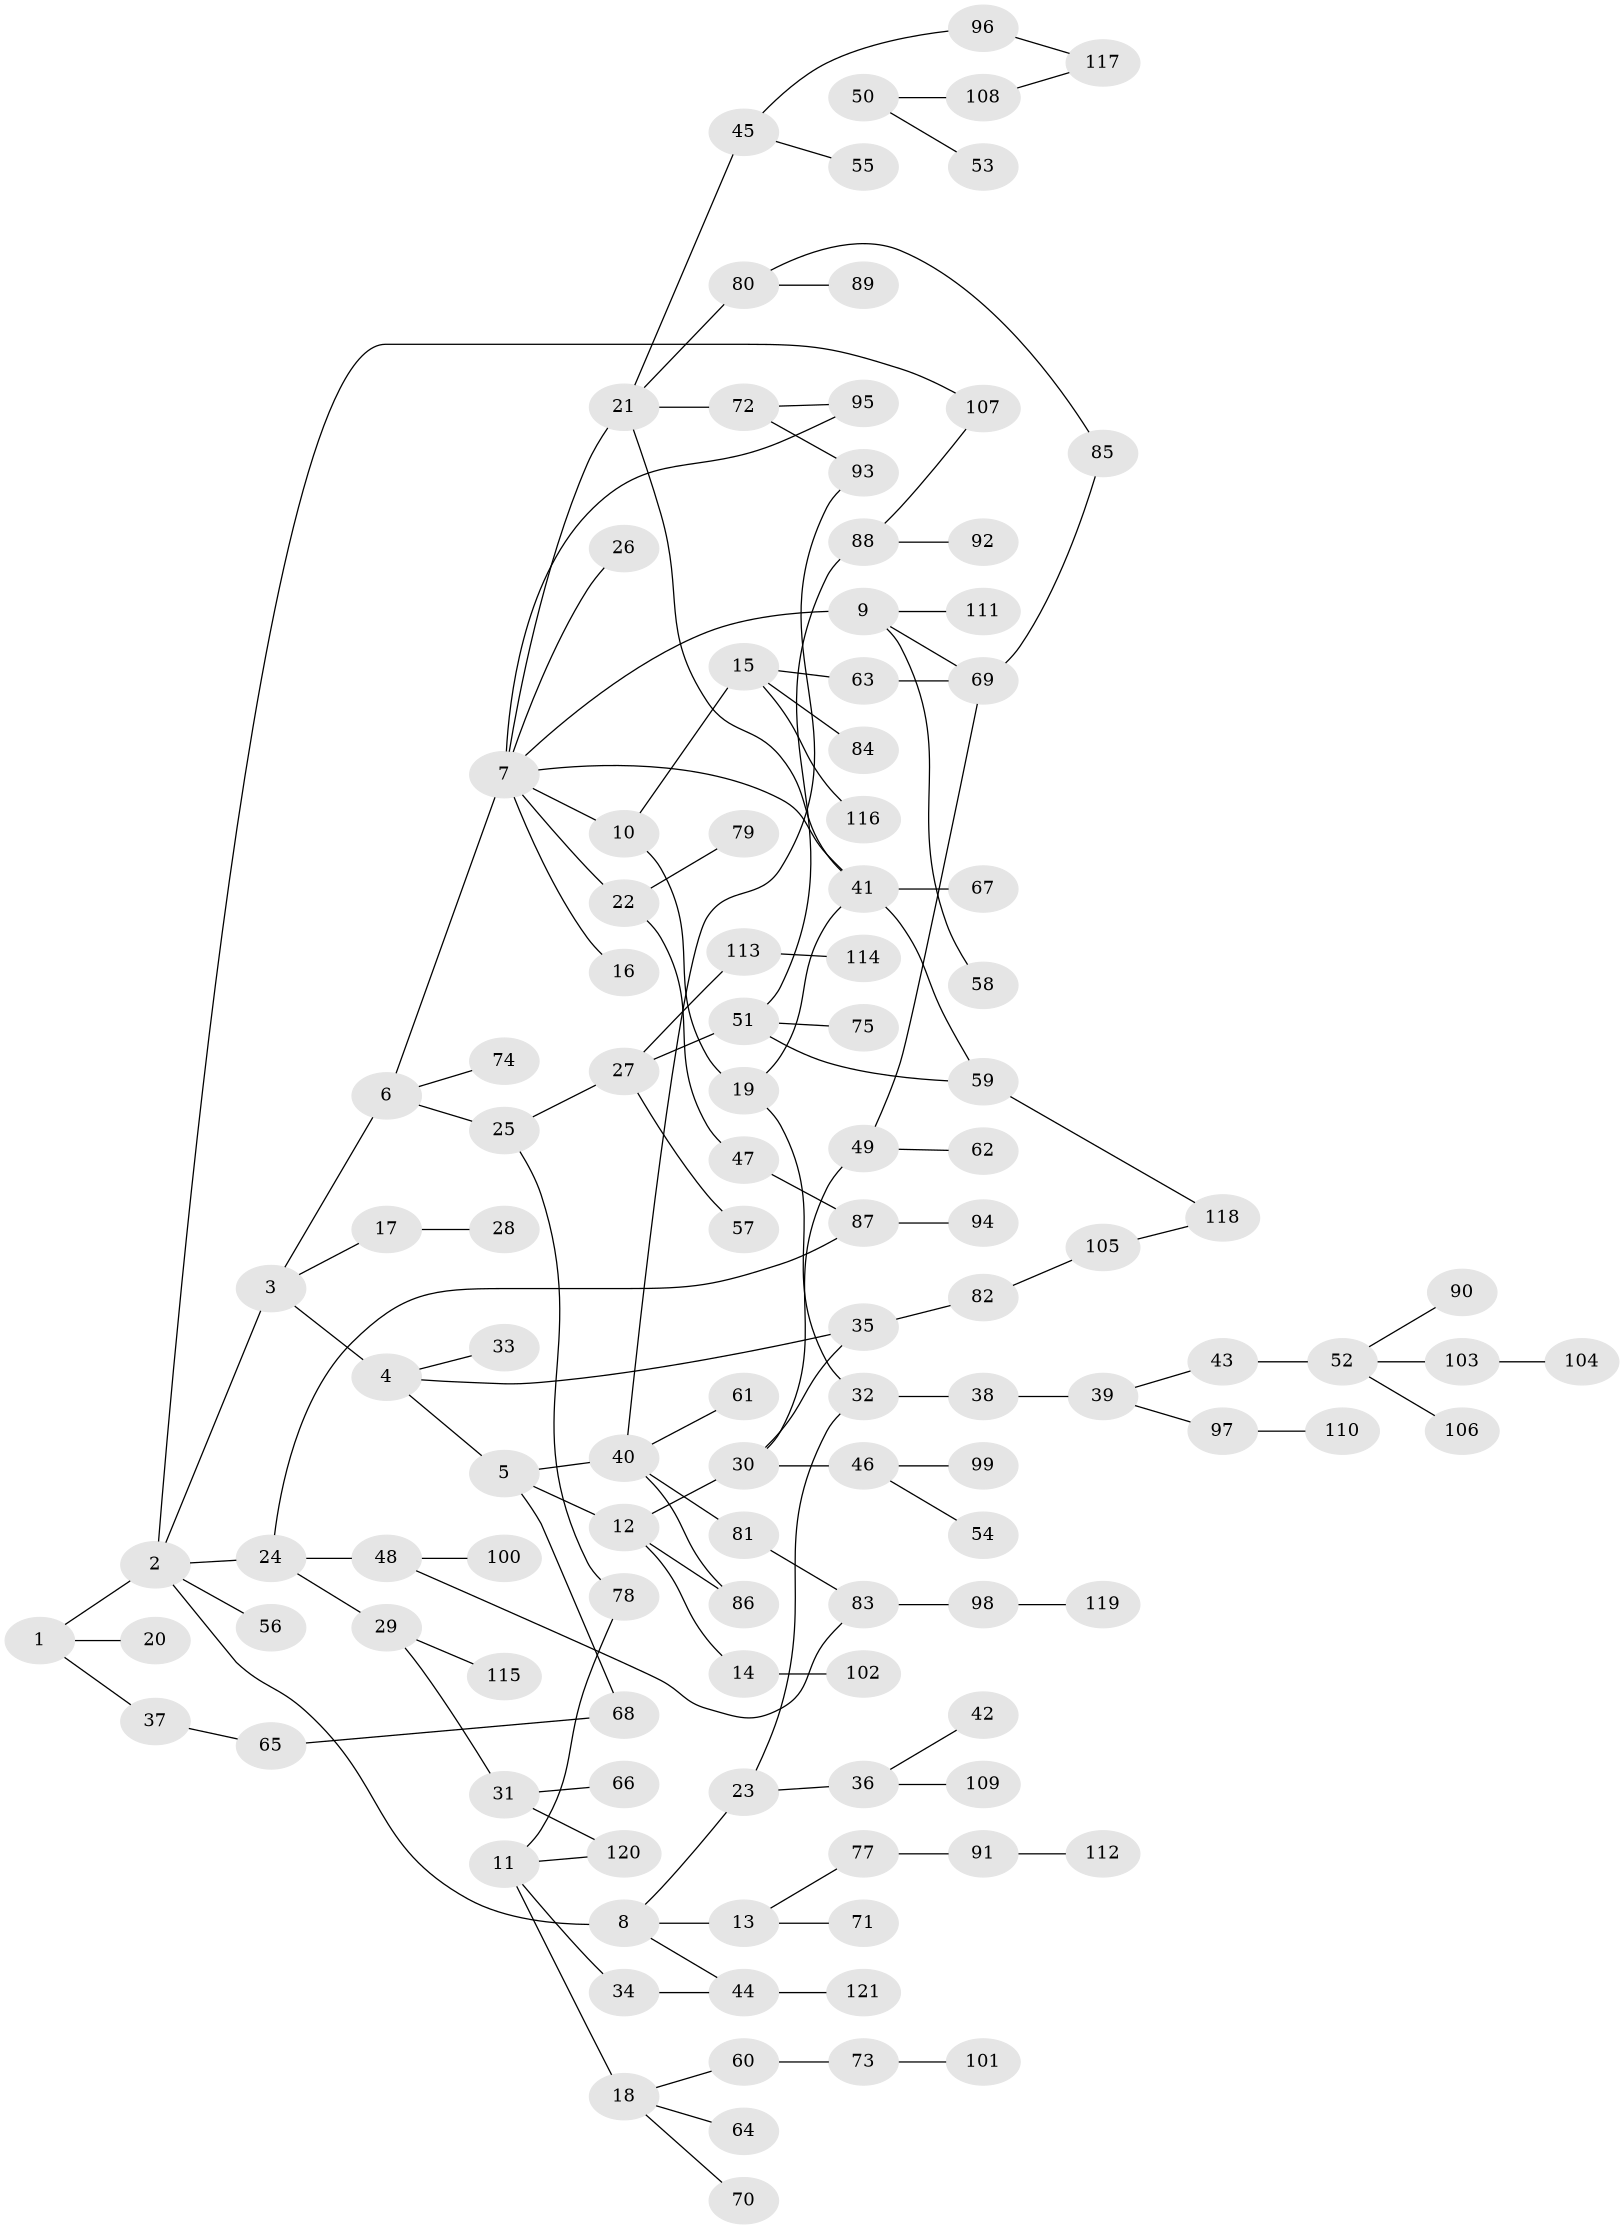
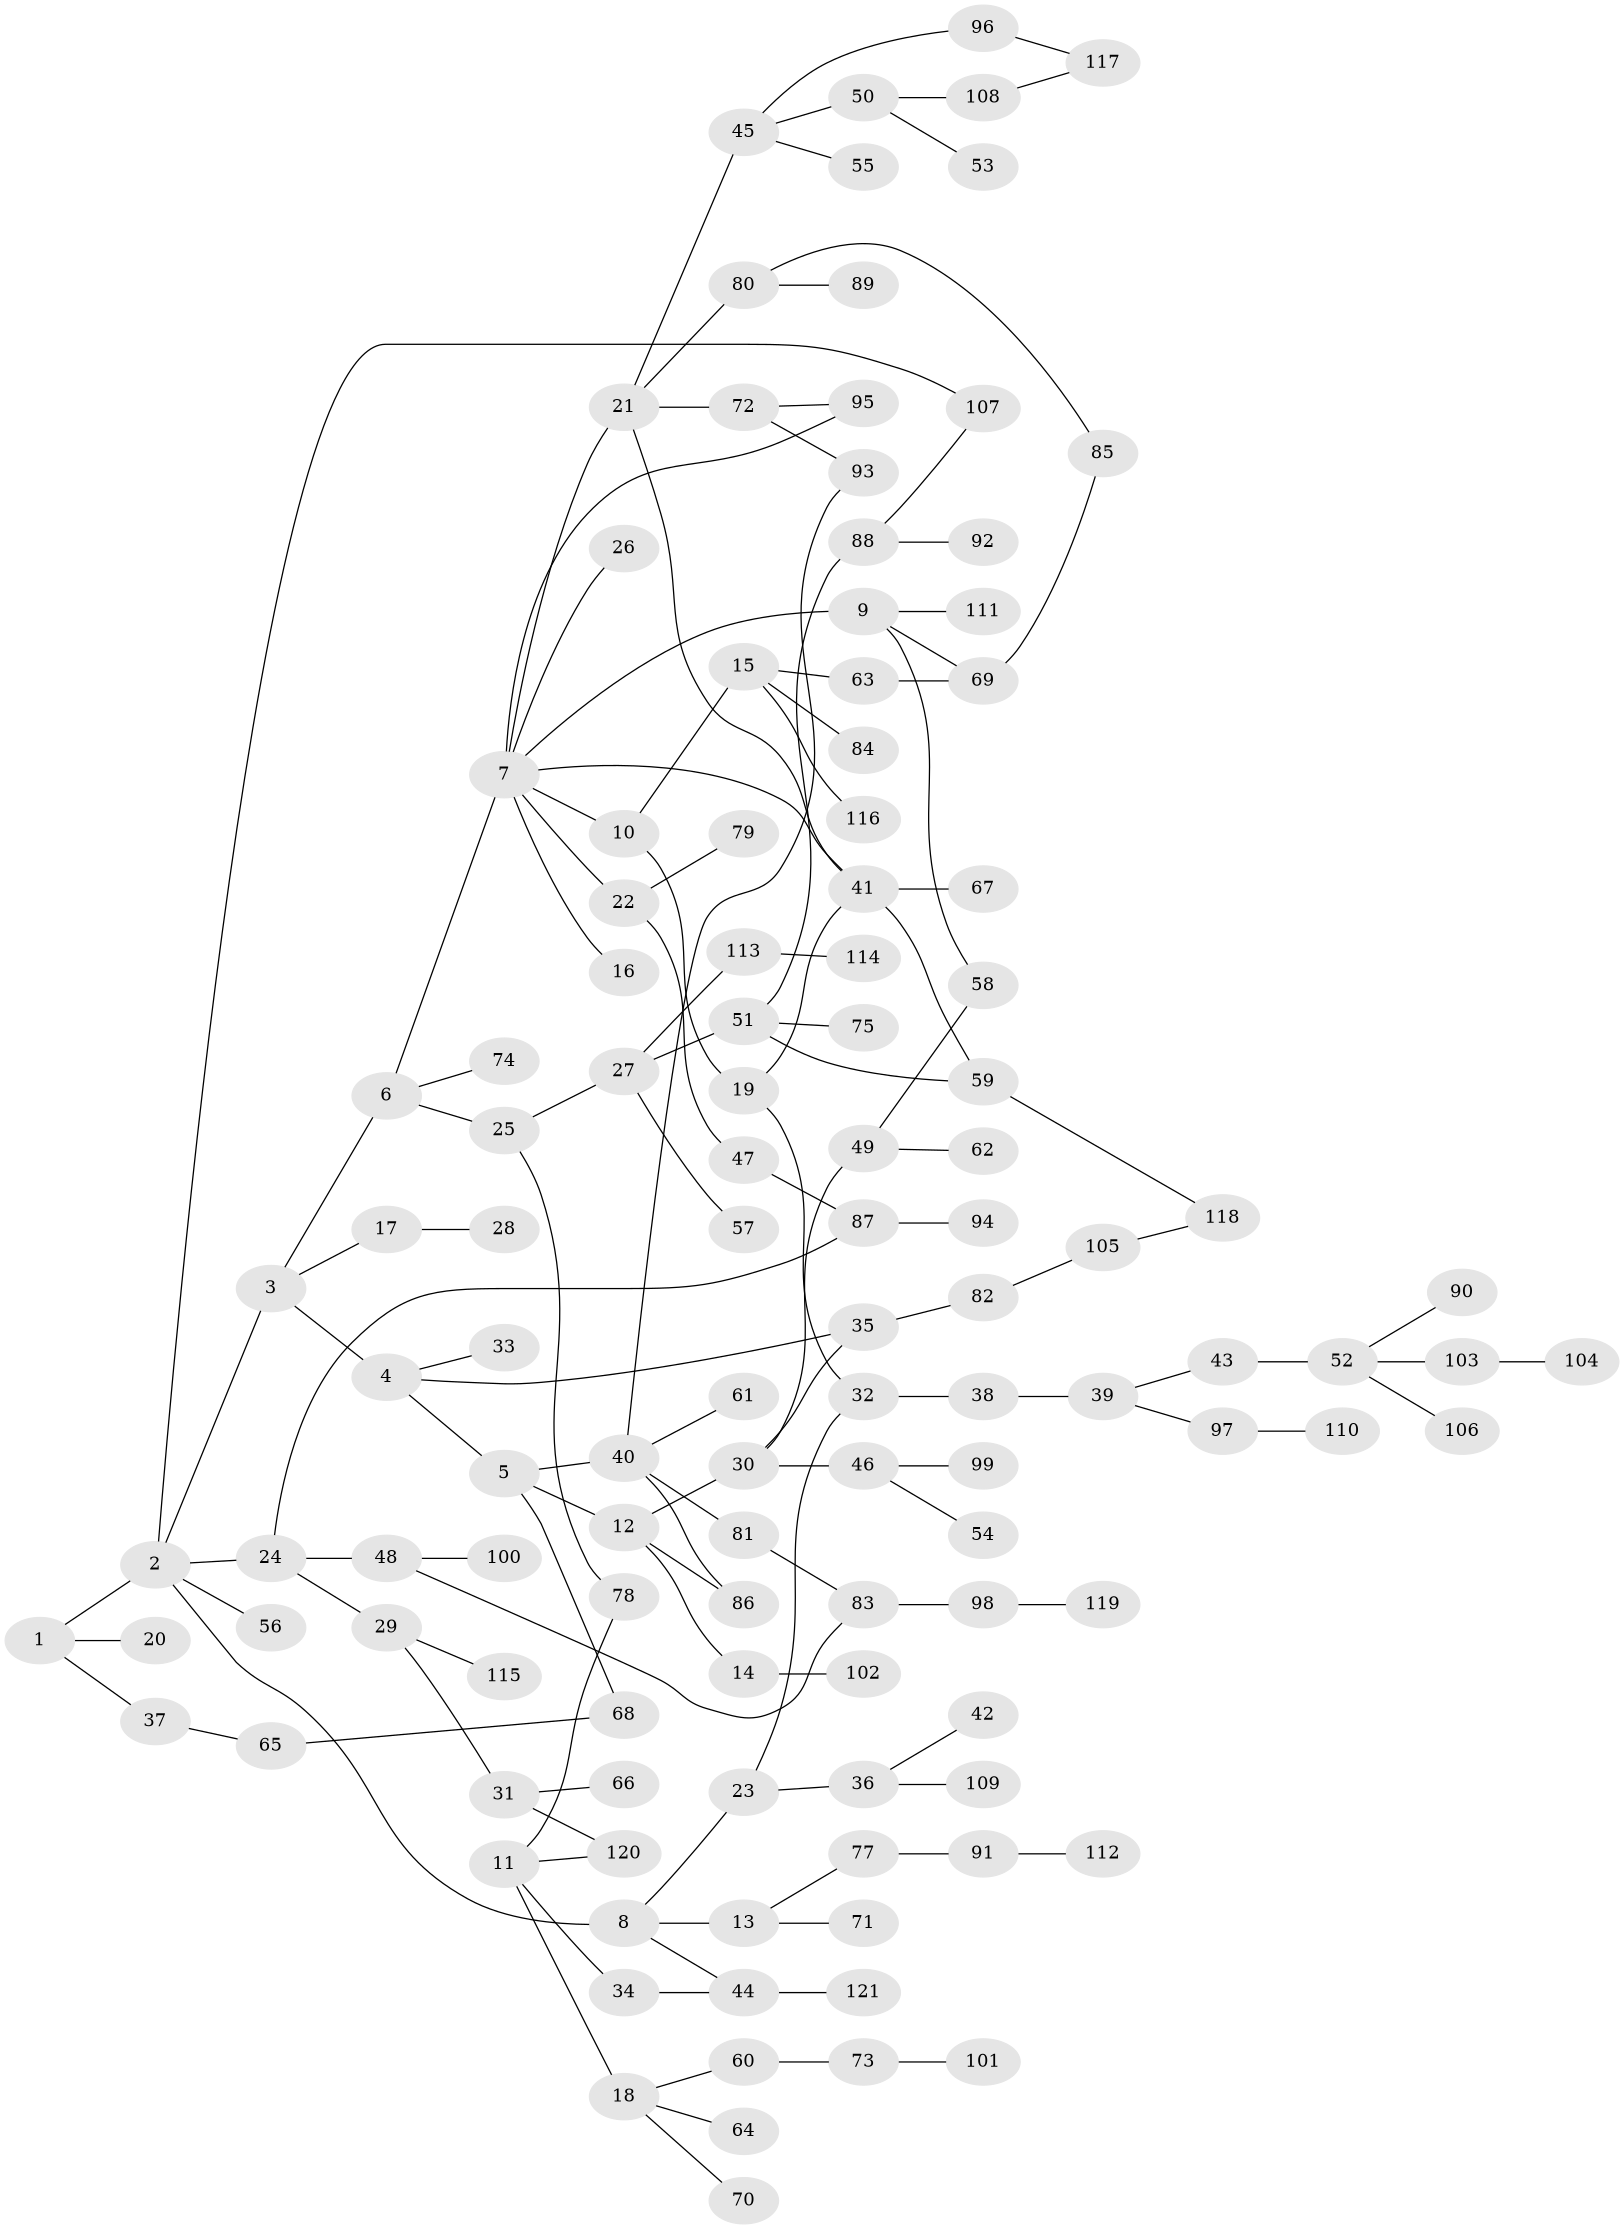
none -> (804, 115)
(933, 917) -> (923, 1067)
